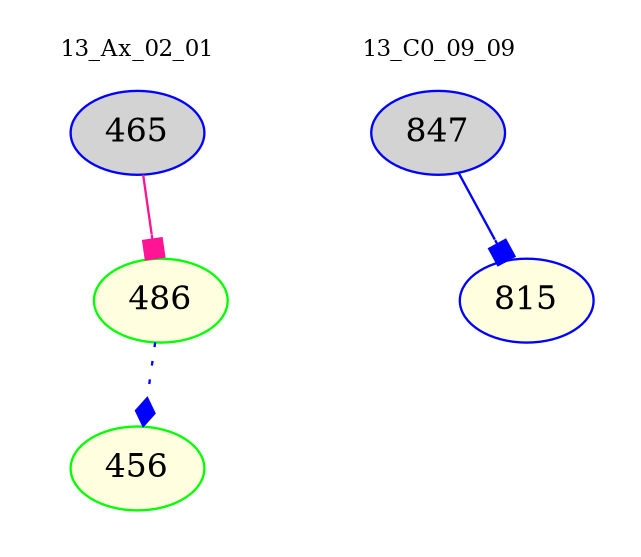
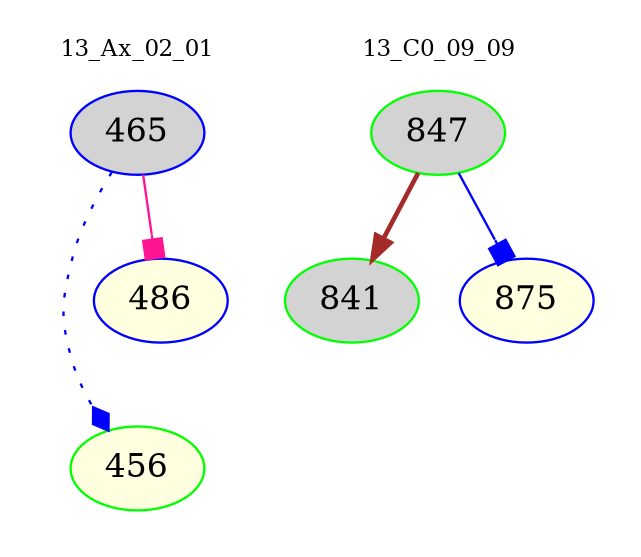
(438, 133) -> (438, 133)
(161, 301) -> (161, 301)
none -> (352, 301)
(527, 301) -> (527, 301)
(151, 370) -> (66, 287)
